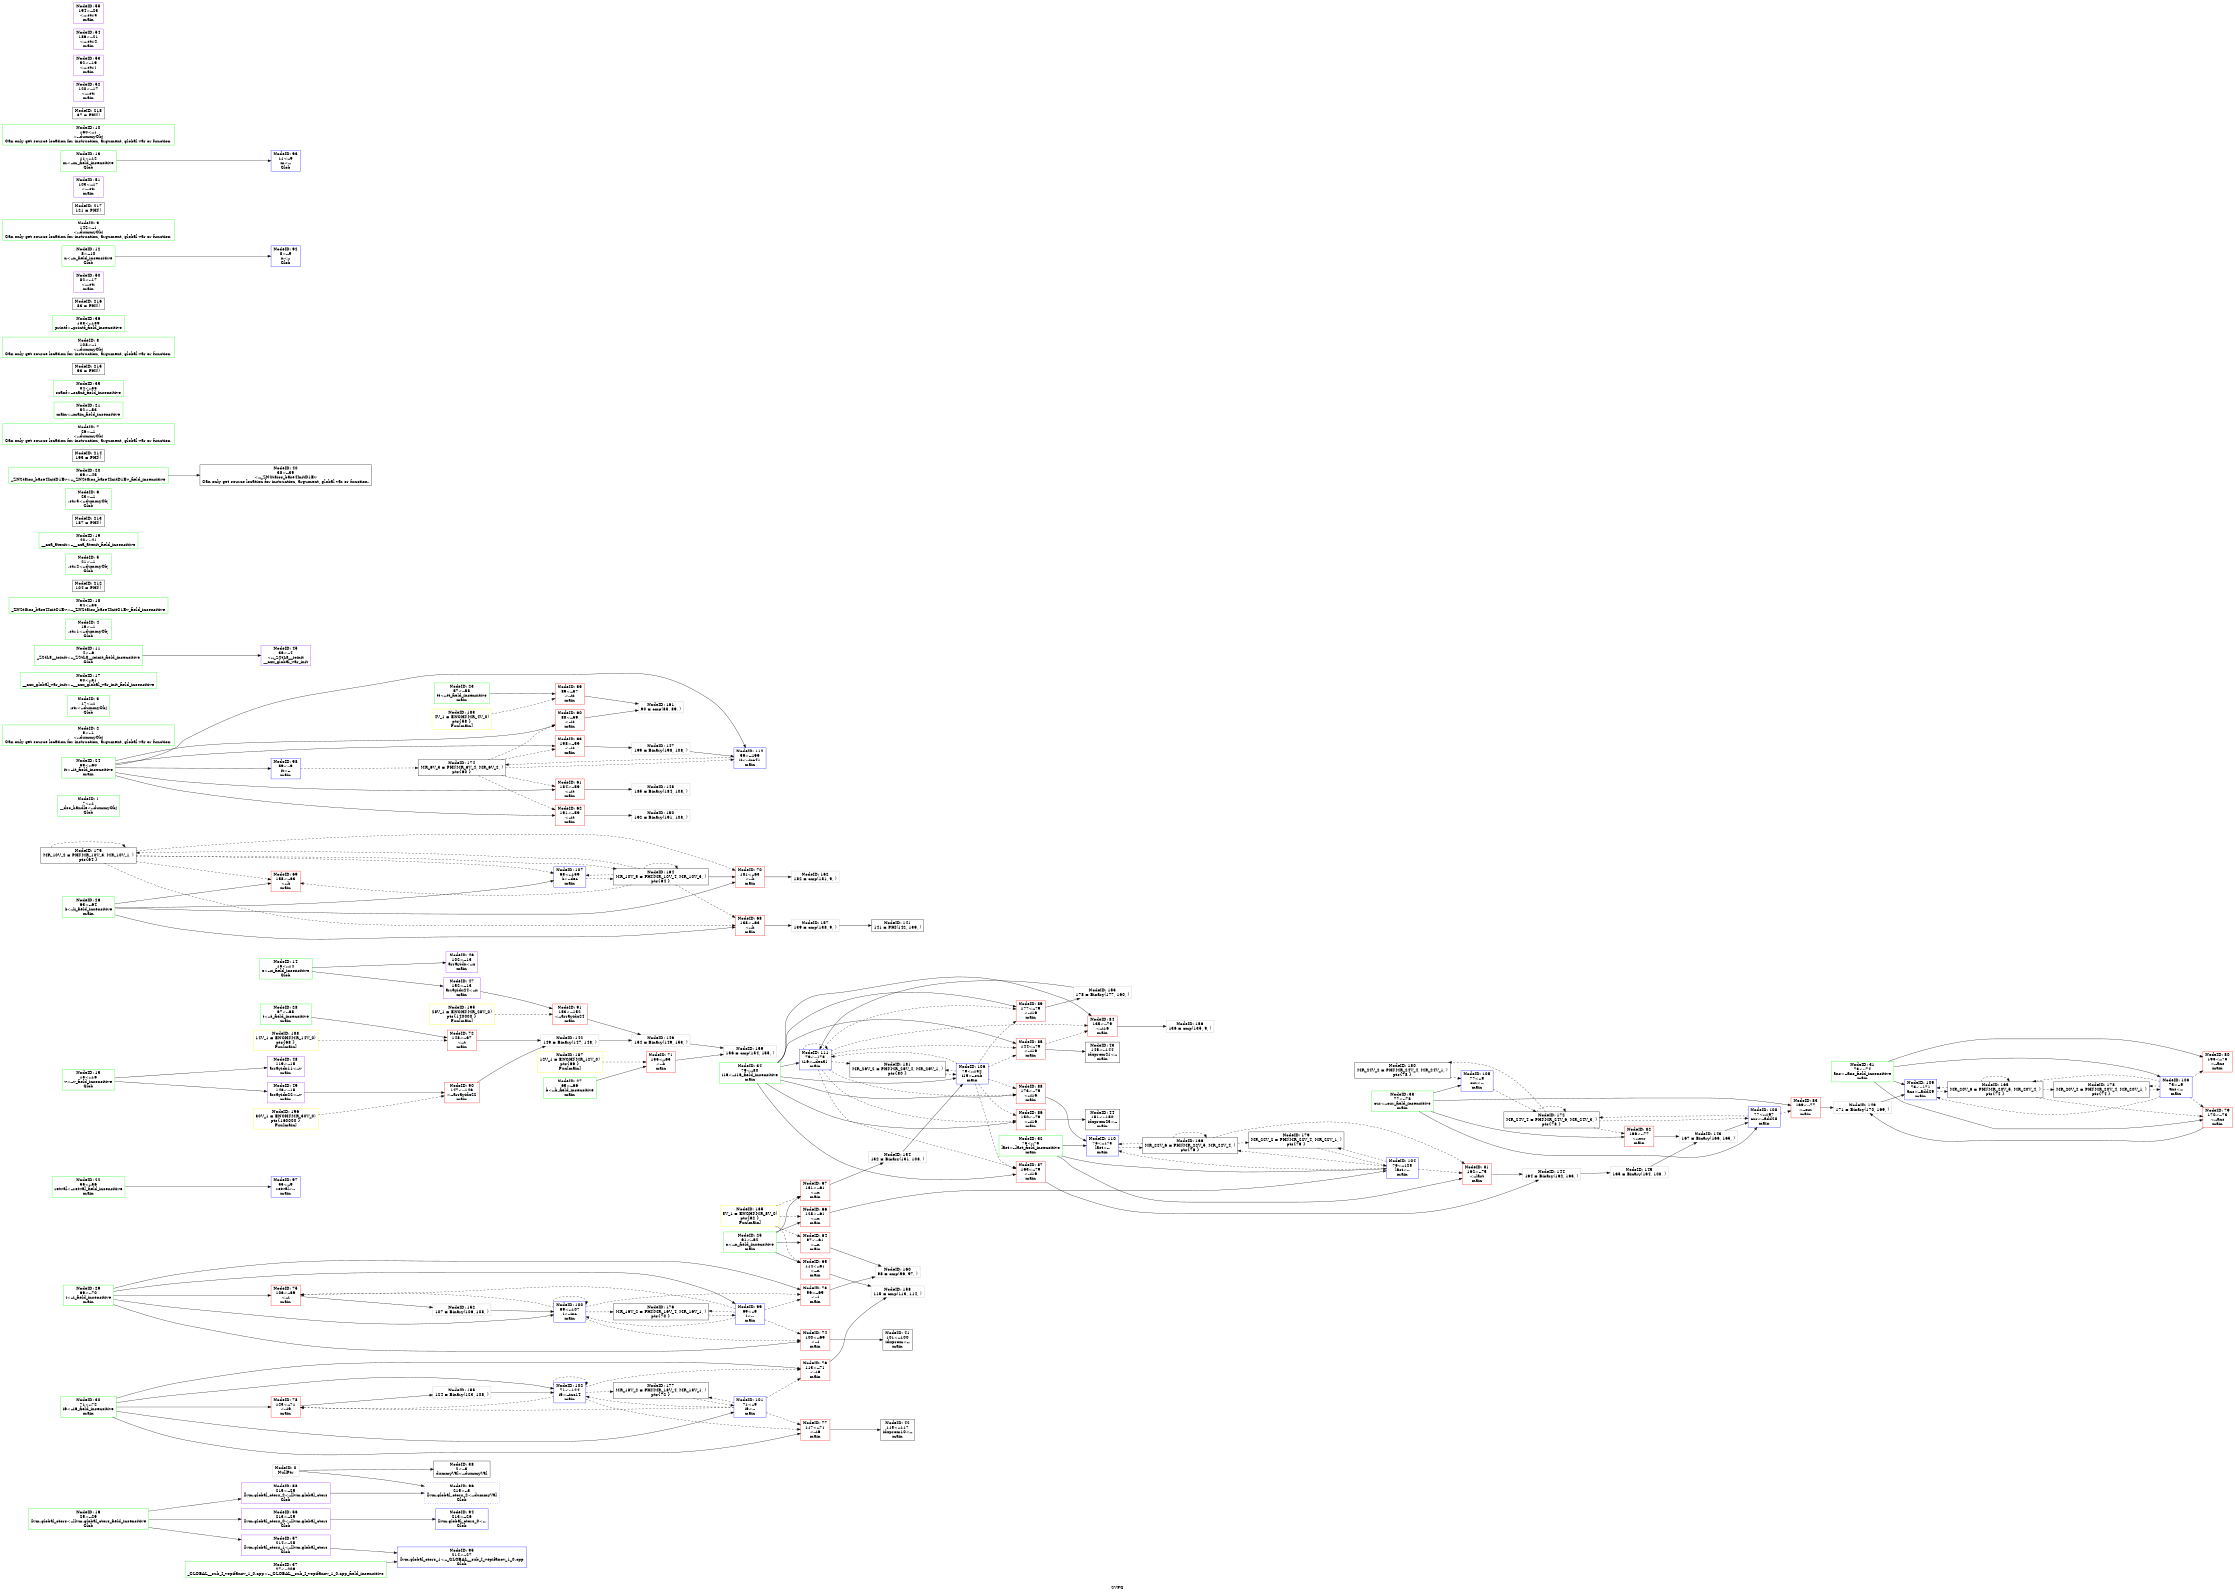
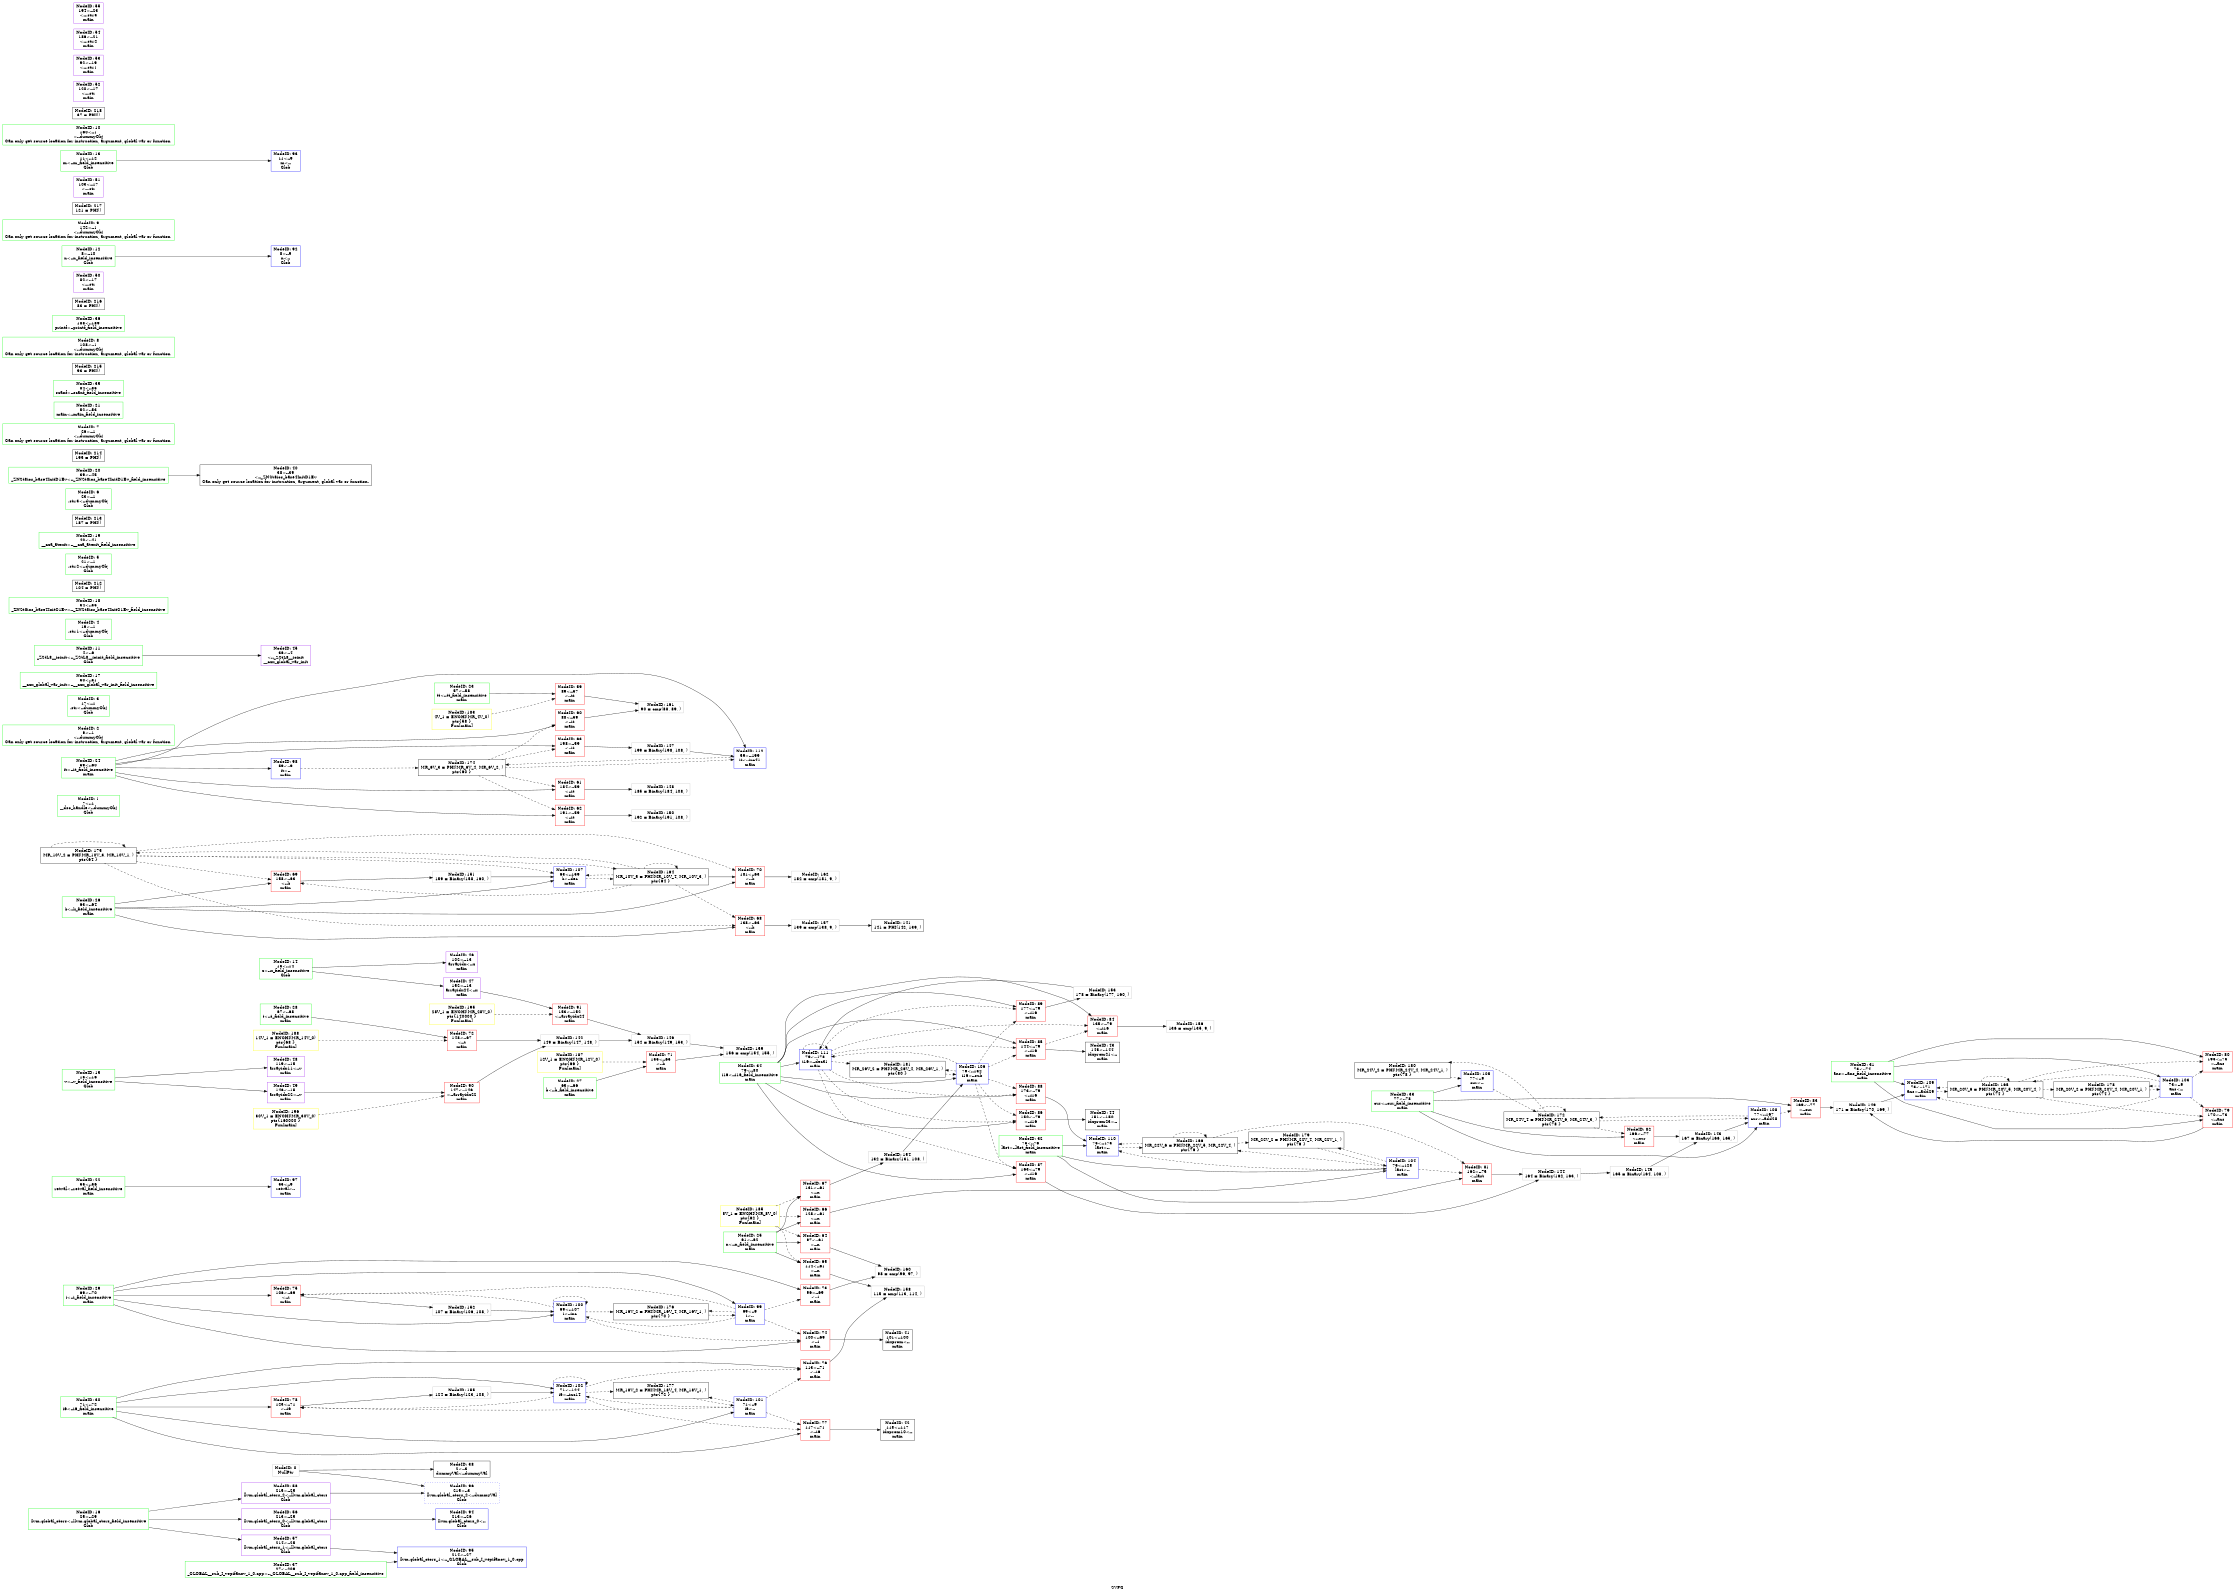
none -> (462, 877)
none -> (2104, 1066)
(691, 1295) -> none
